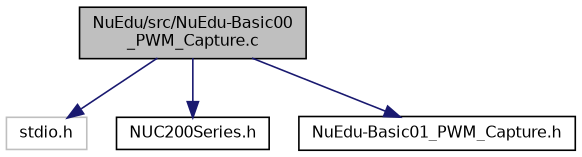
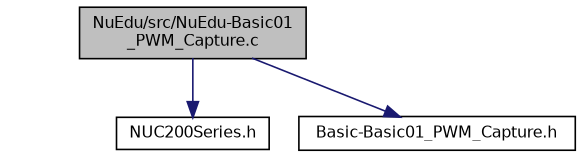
(193, 33) -> (193, 33)
(47, 133) -> none
(437, 133) -> (437, 133)
